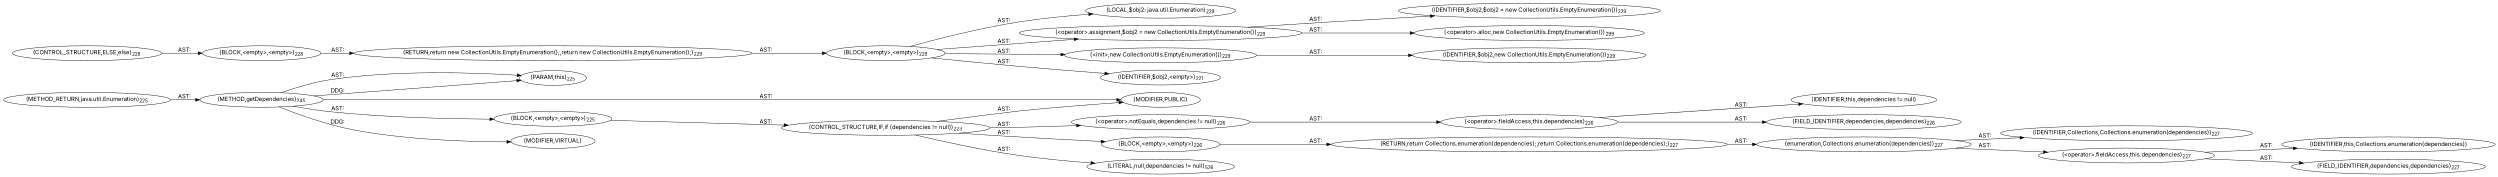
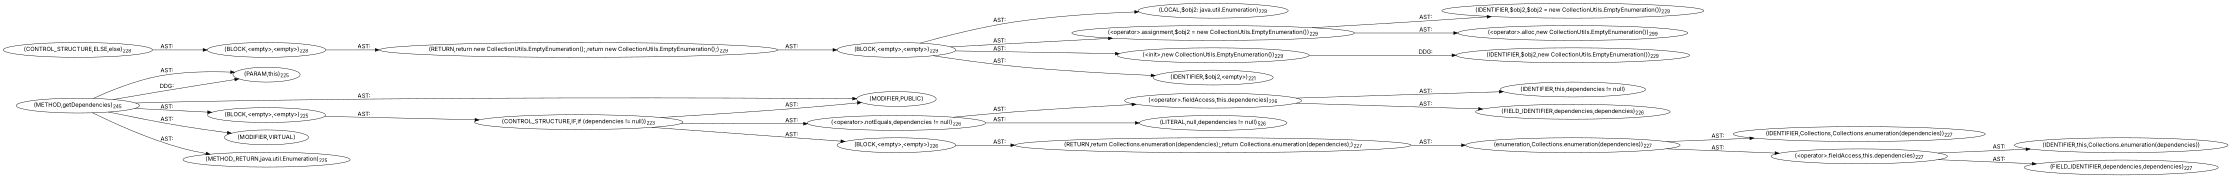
(1316, 52) -> (1427, 52)
(183, 100) -> (148, 137)
(338, 122) -> (168, 119)
(1002, 153) -> (1060, 123)
